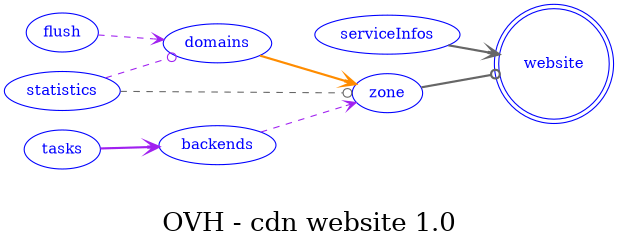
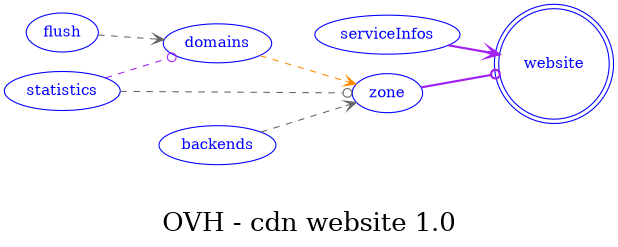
(126, 37) -> (126, 37)
(468, 49) -> (468, 49)
(303, 68) -> (303, 68)
(456, 81) -> (456, 81)
(303, 119) -> (303, 119)
(62, 150) -> none
